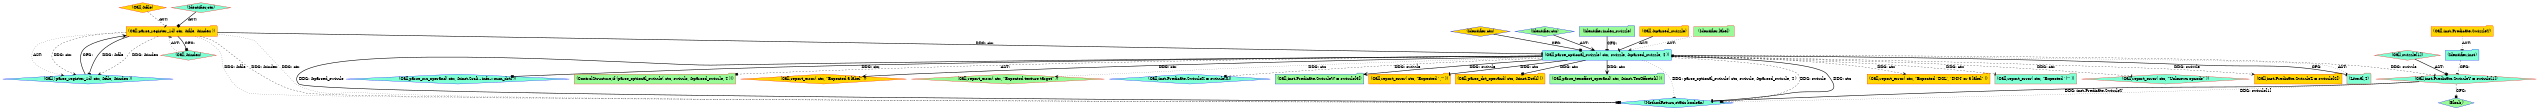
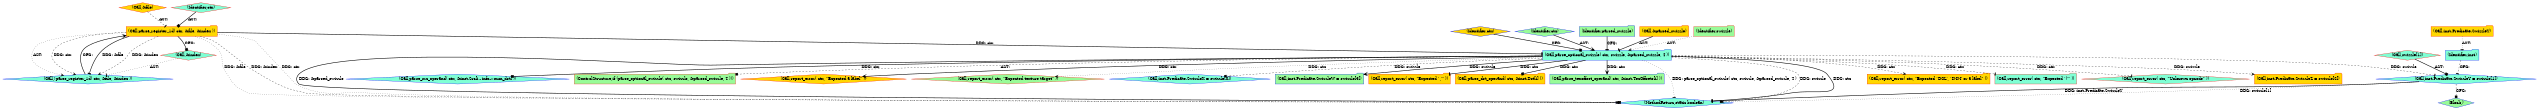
(1607, 31) -> (1607, 31)
(1714, 31) -> (1714, 31)
(172, 47) -> (143, 67)
(2359, 79) -> none
(2456, 79) -> (2456, 79)
